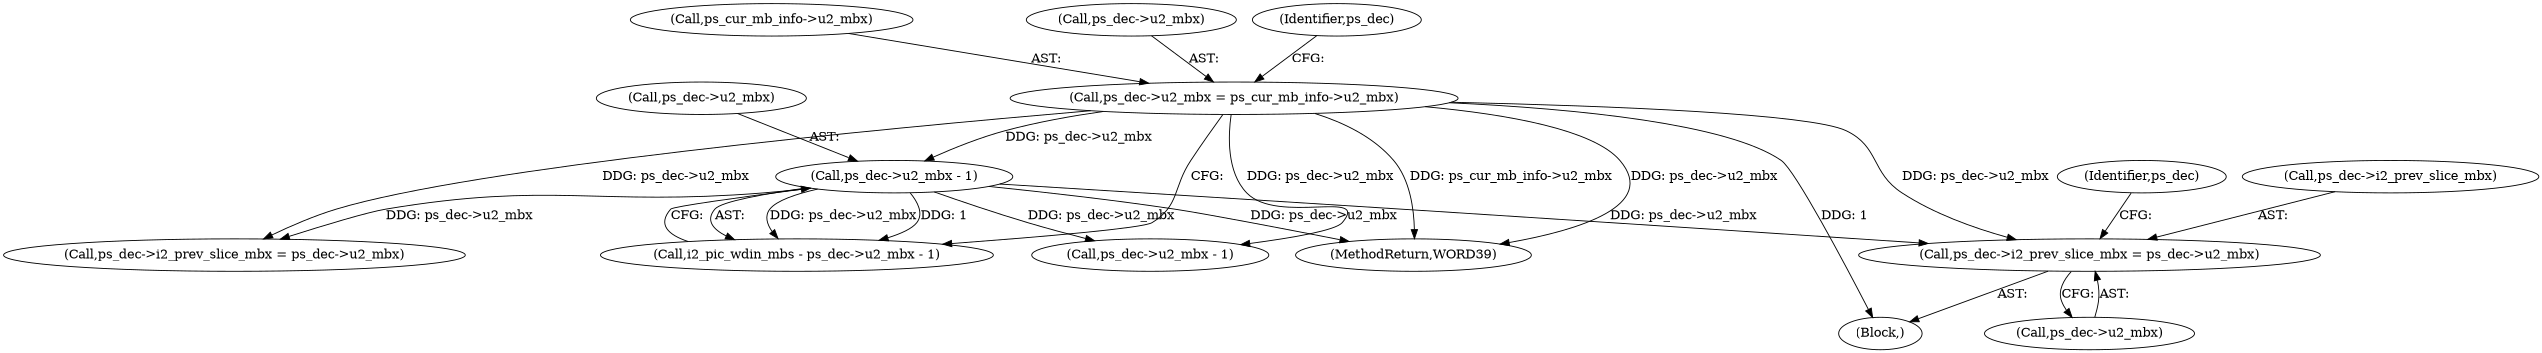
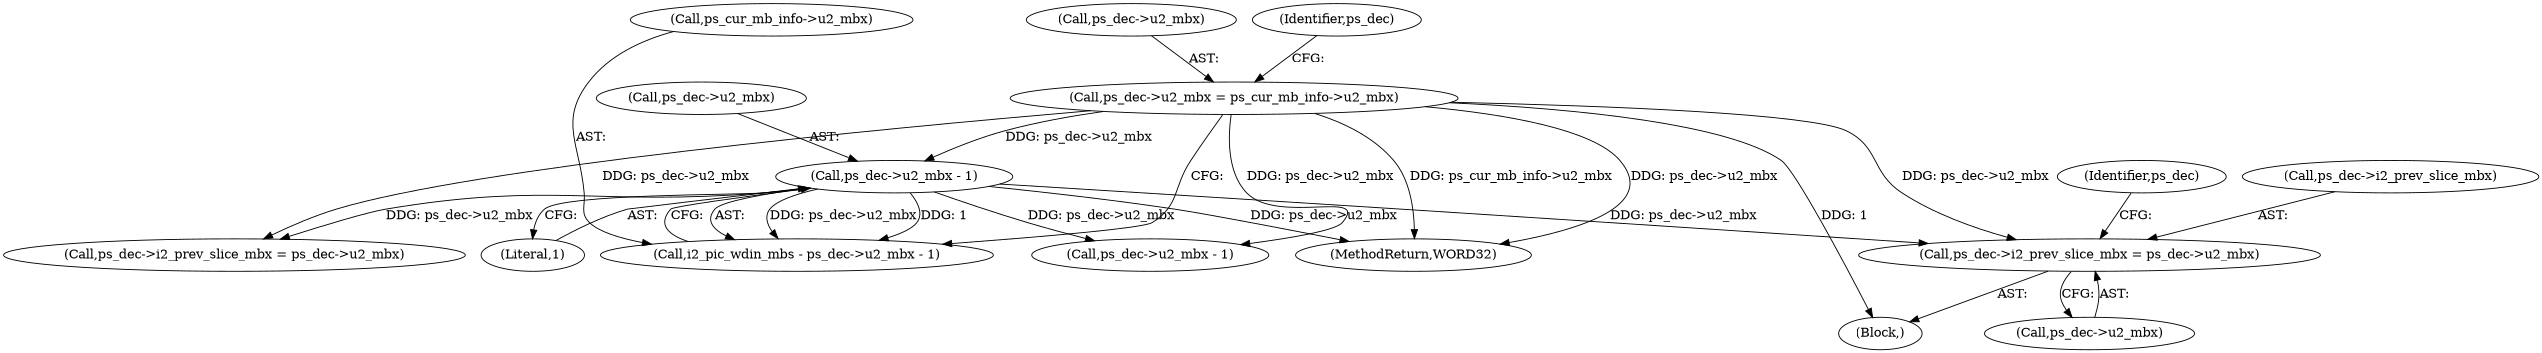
(994, 58) -> (573, 130)
none -> (533, 255)
(1413, 255) -> (1413, 255)
